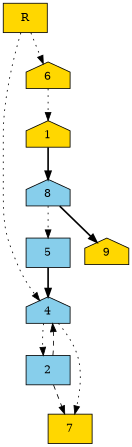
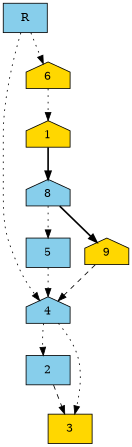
(25, 18) -> (25, 18)
(48, 278) -> (48, 278)
(54, 344) -> (80, 280)
(70, 429) -> (70, 429)
